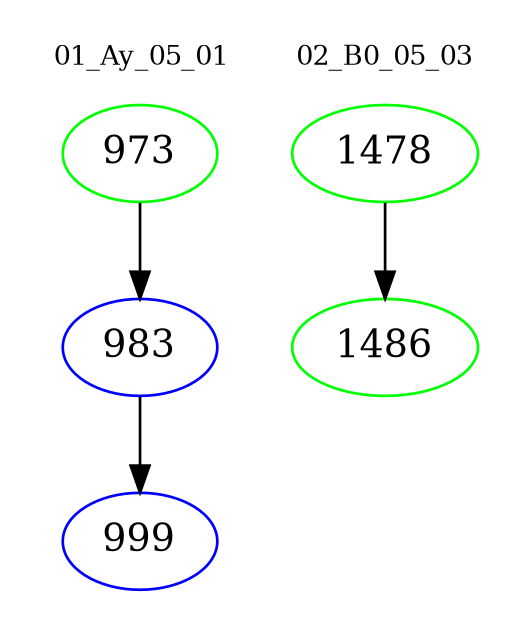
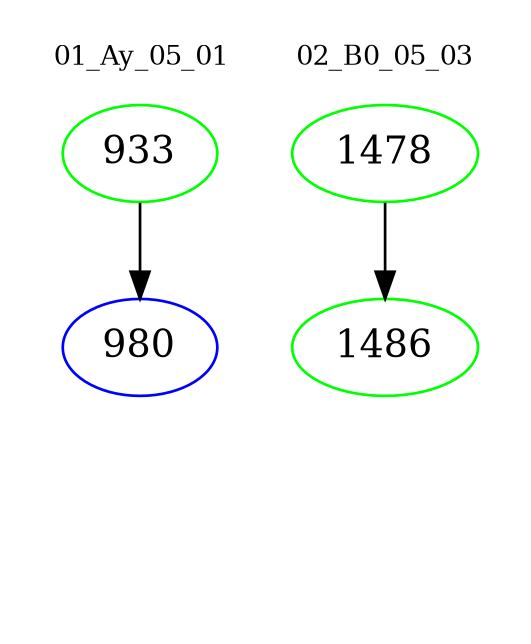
(140, 154) -> (140, 154)
(140, 347) -> (140, 347)
(140, 541) -> none
